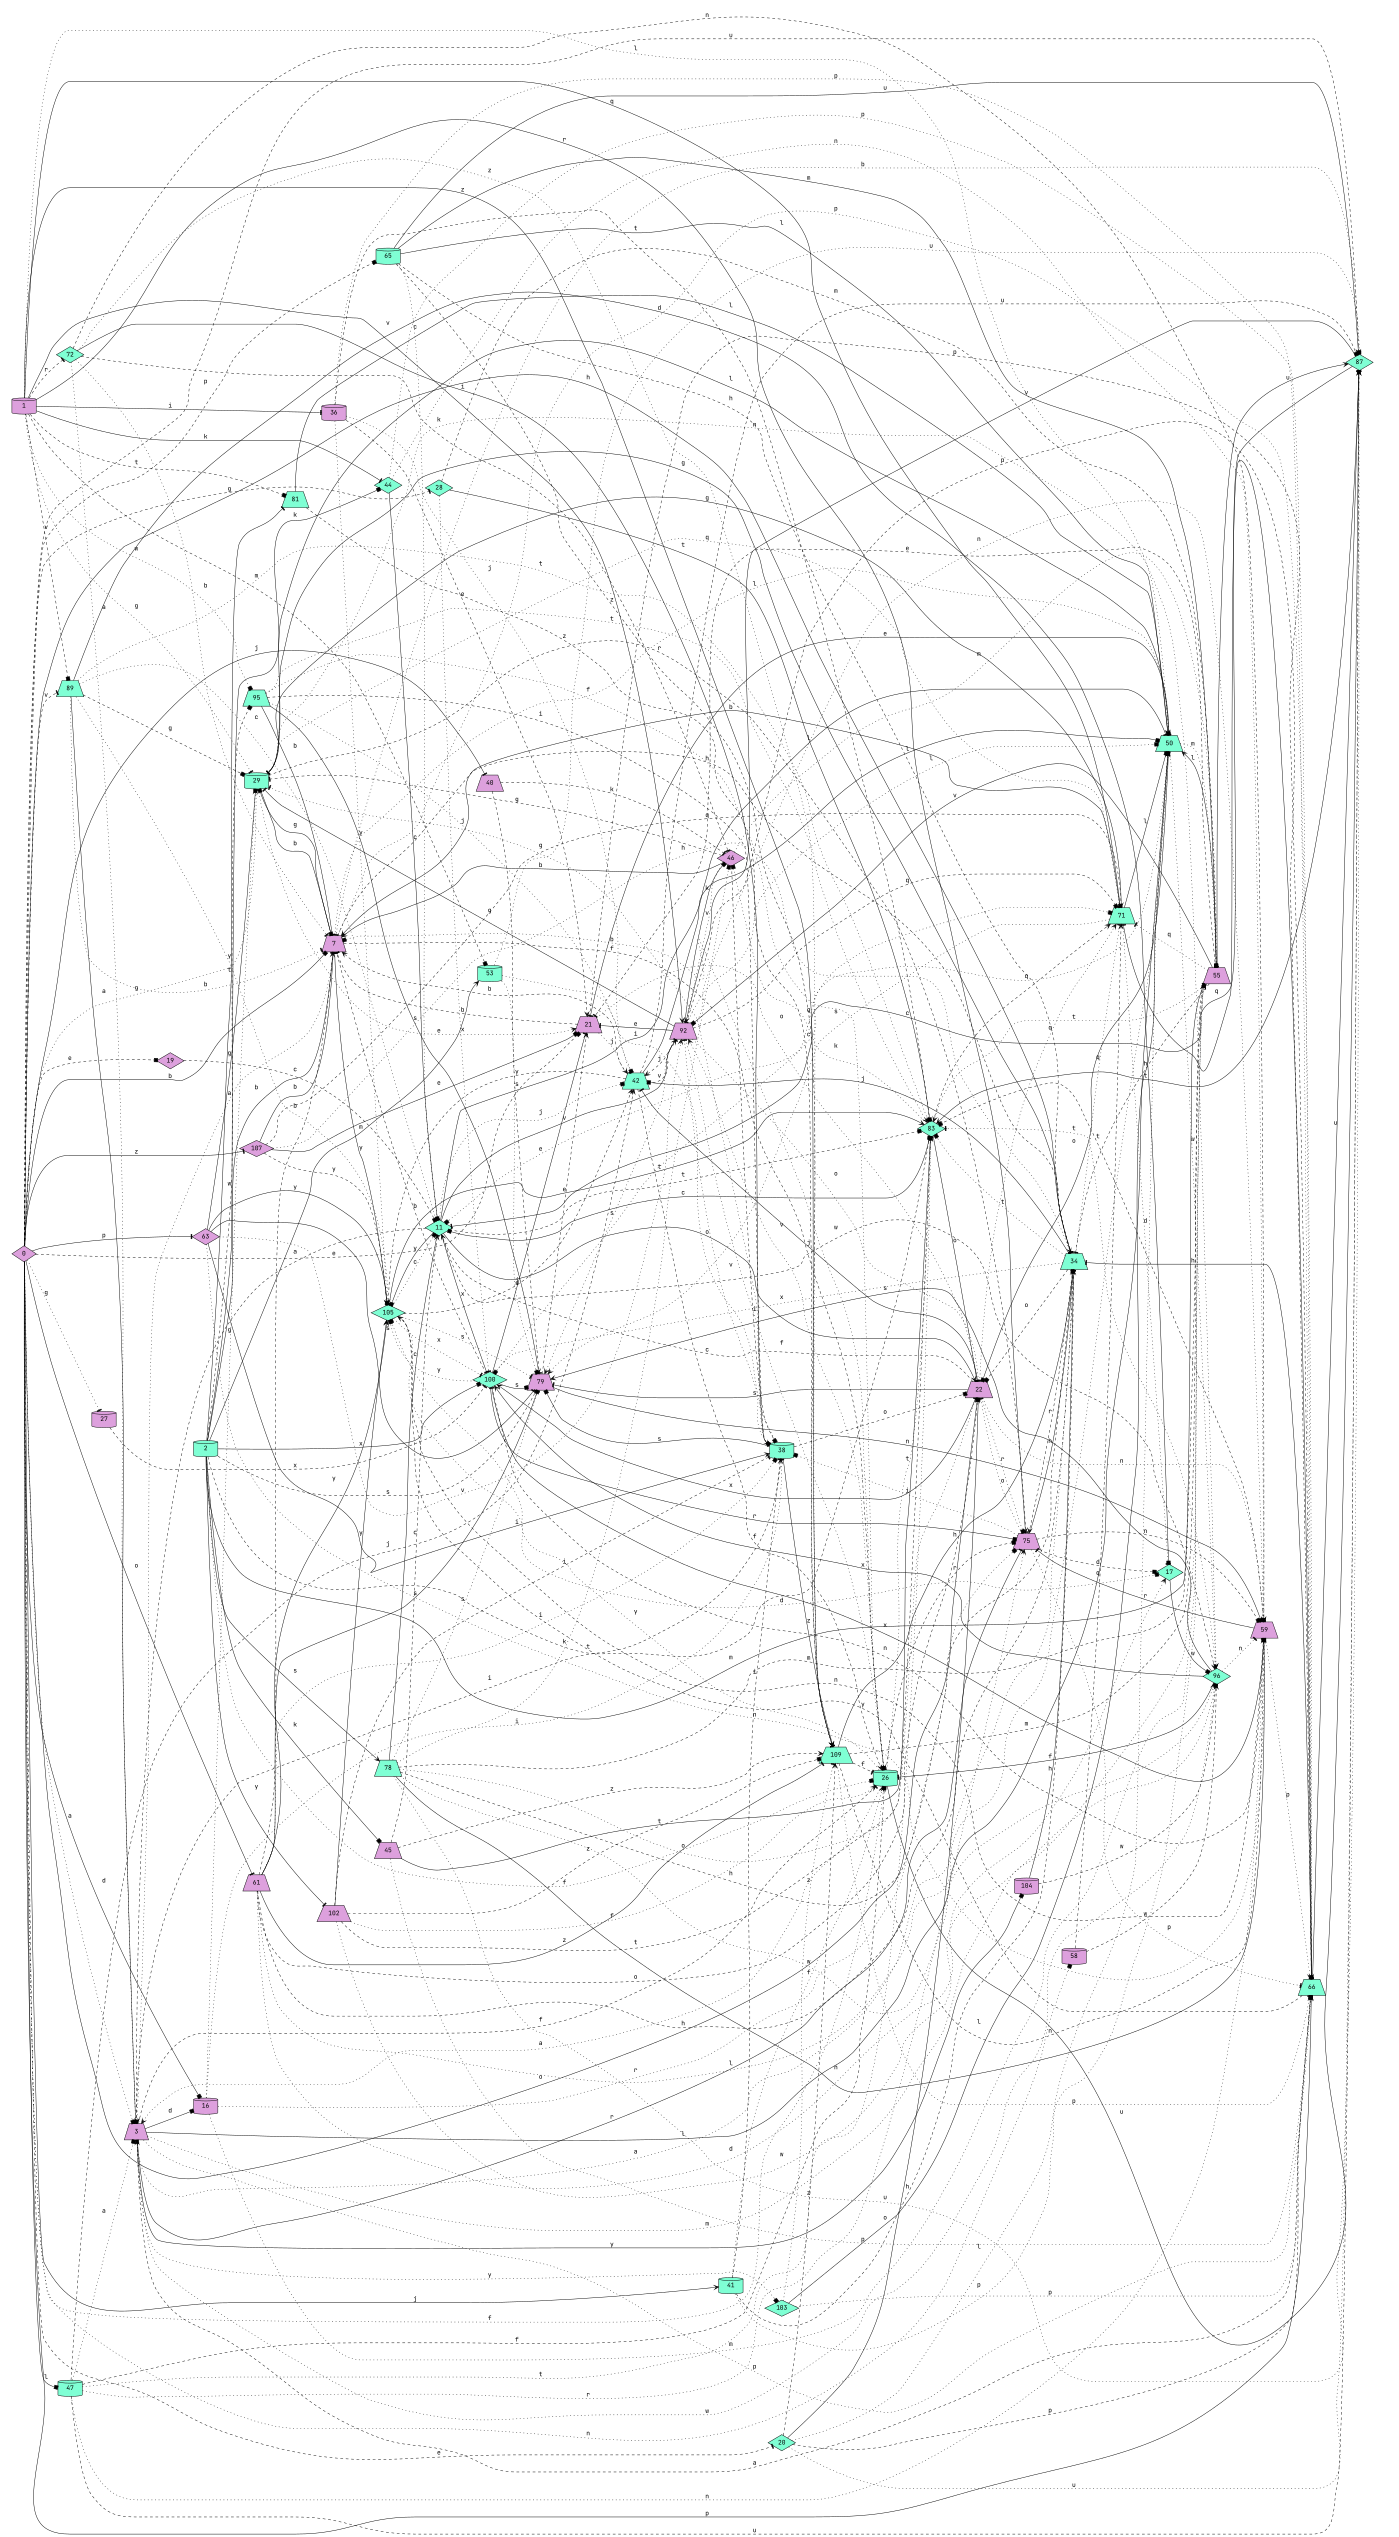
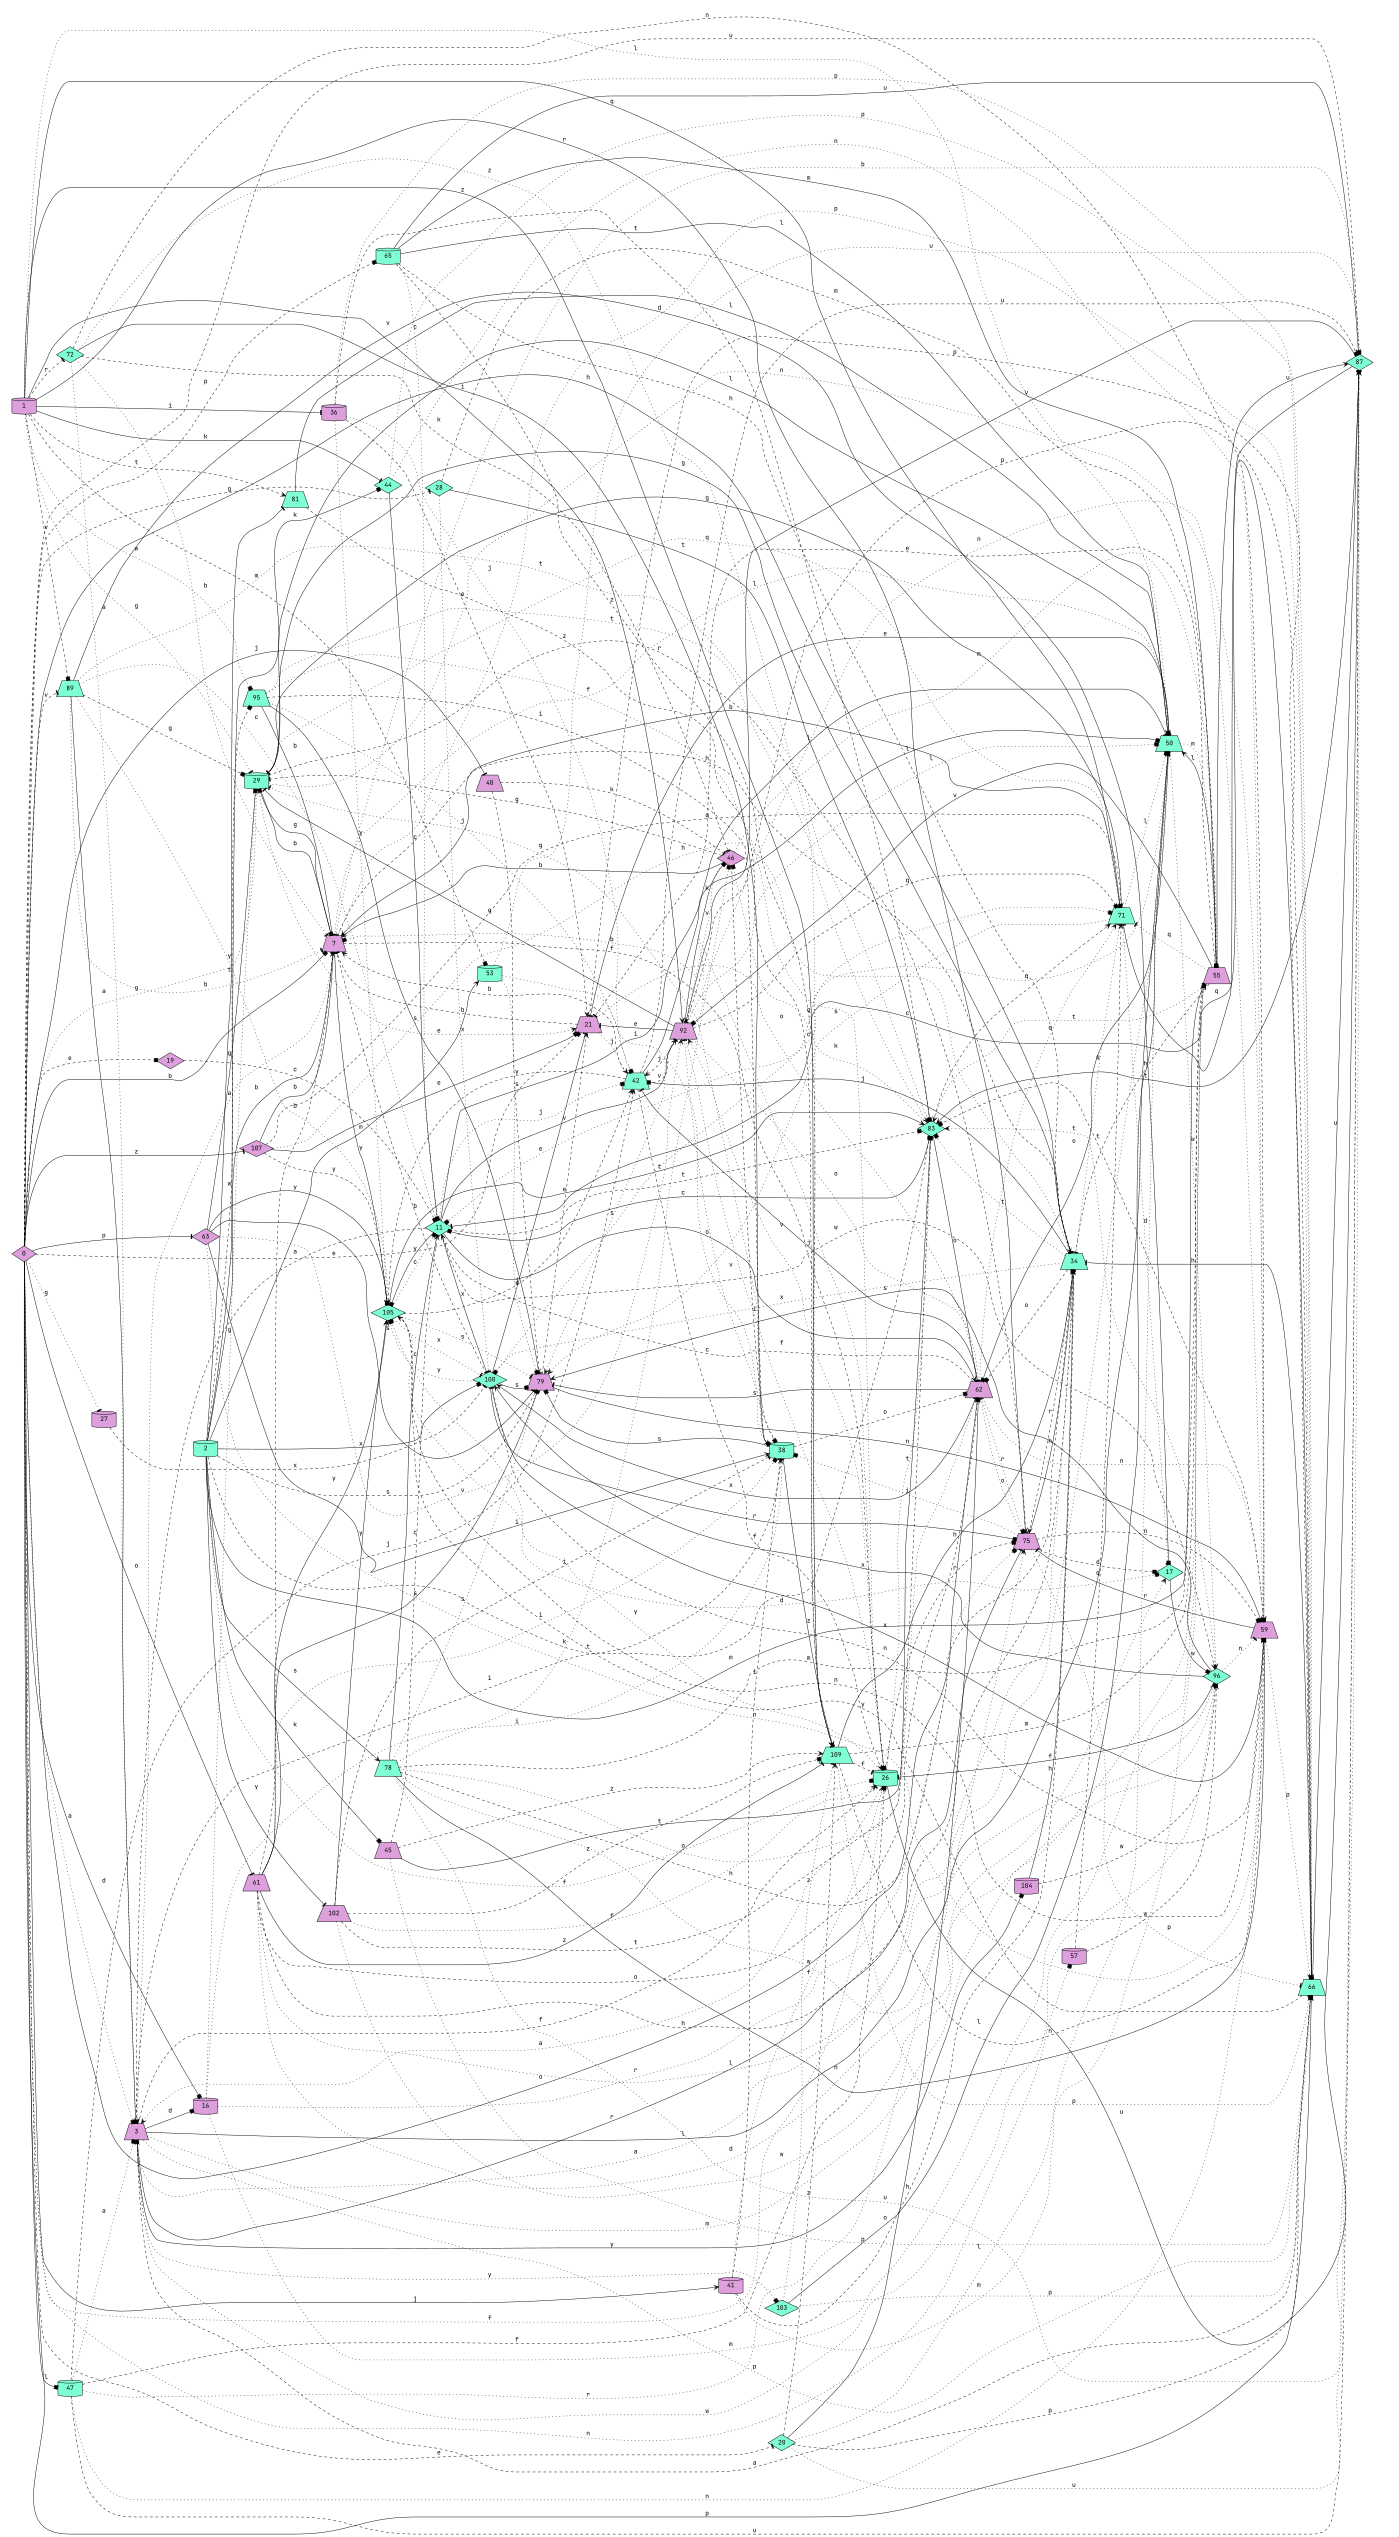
(143, 468) -> (143, 468)
(1091, 511) -> (1128, 466)
(1145, 832) -> (1145, 832)
(1128, 1355) -> (1128, 1355)
(979, 1390) -> (979, 1390)
(1074, 1956) -> (1074, 1956)
(864, 2096) -> none
(979, 2285) -> (979, 2285)
(731, 2286) -> (731, 2286)
